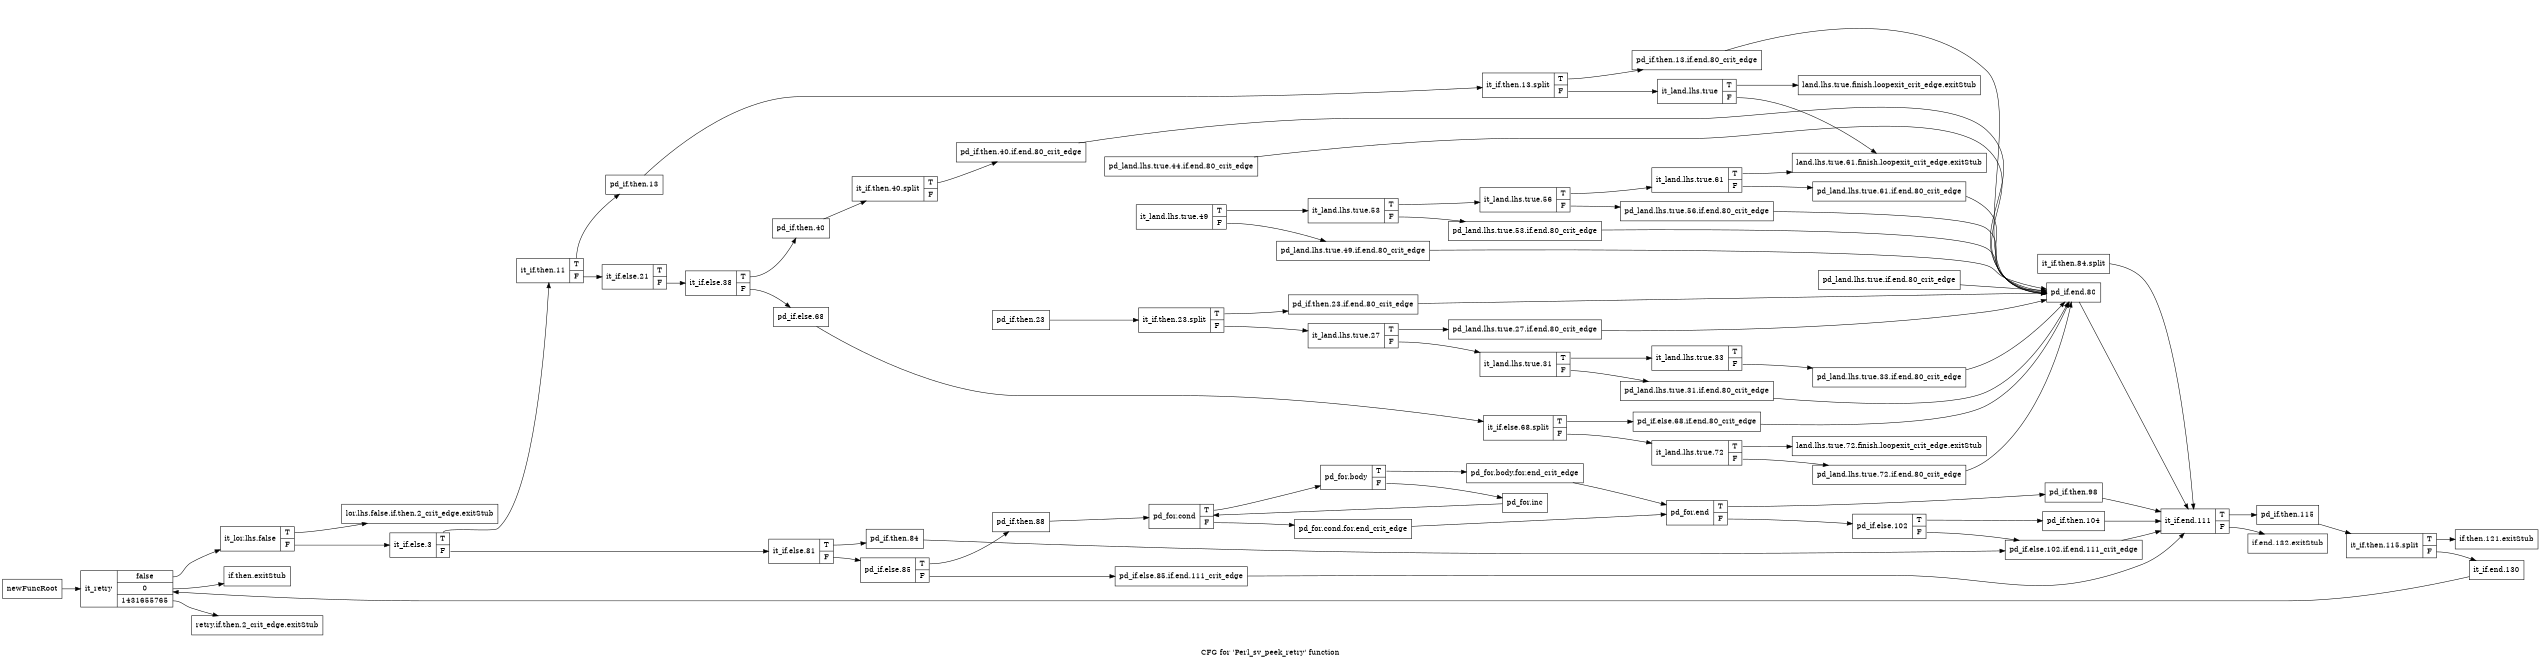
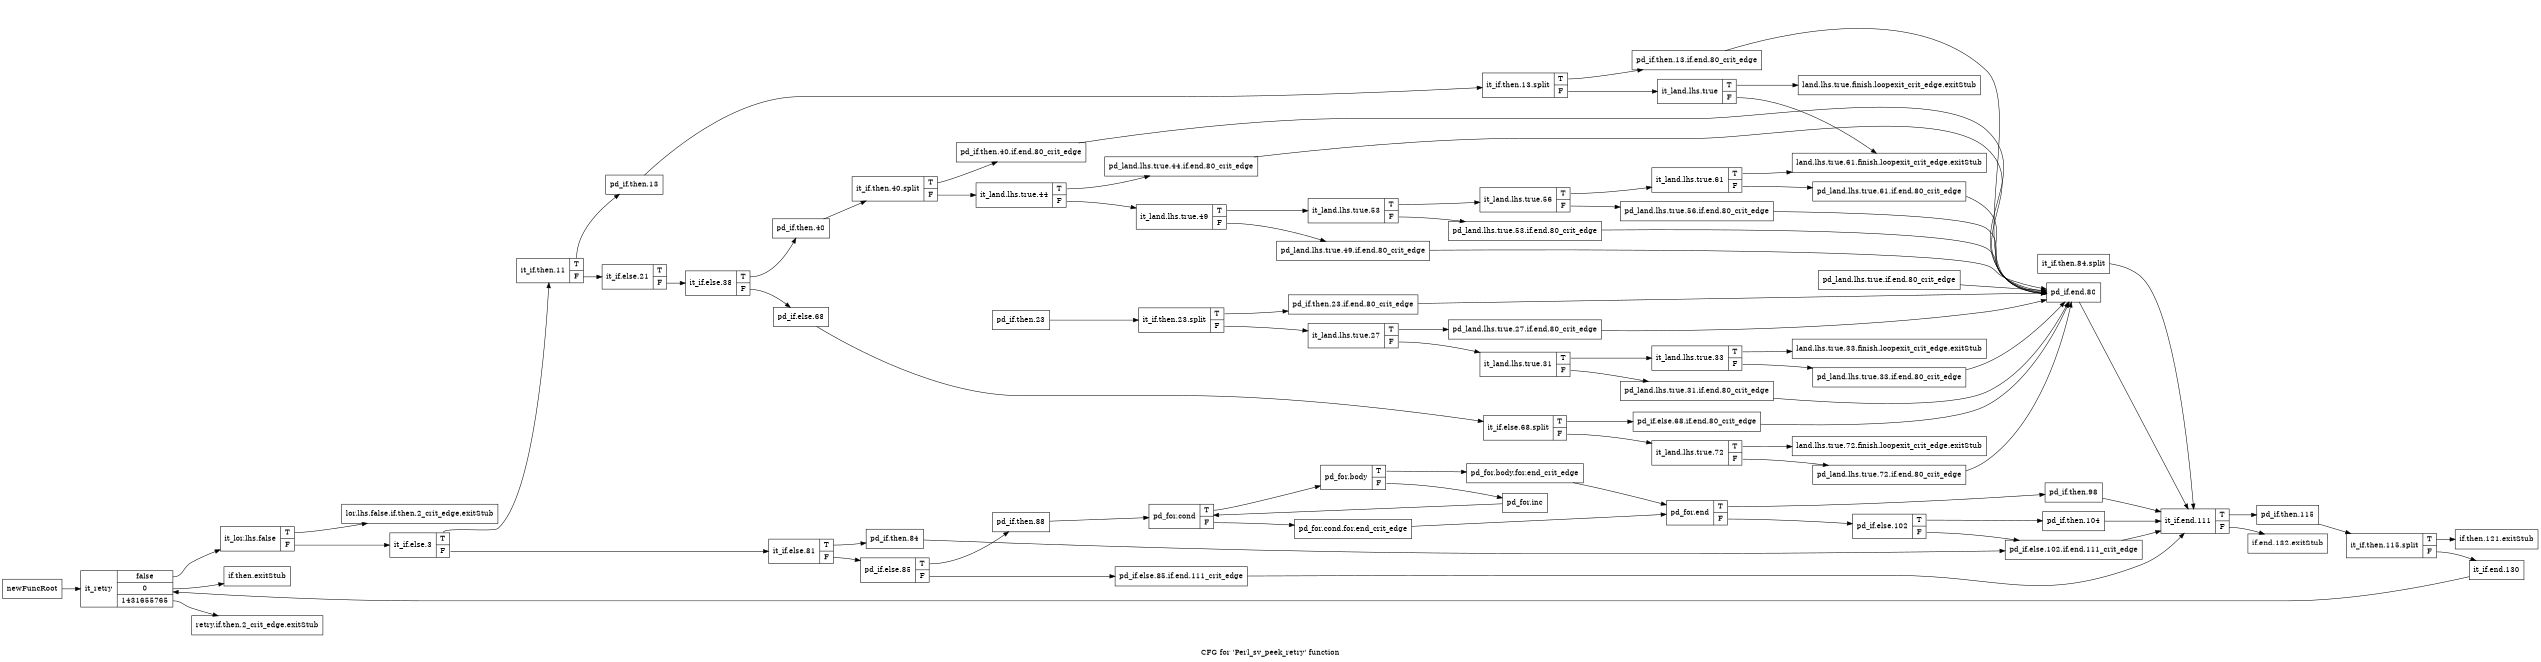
none -> (1021, 195)
none -> (1889, 349)
